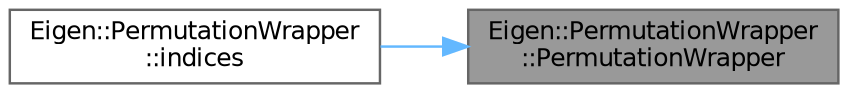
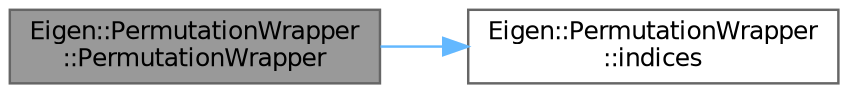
(412, 47) -> (412, 47)
